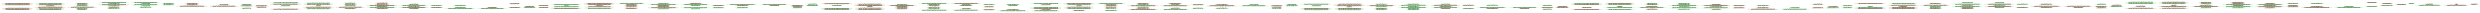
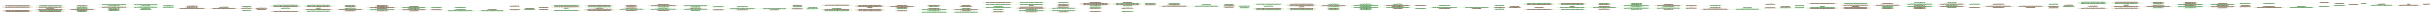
(1046, 5) -> none
